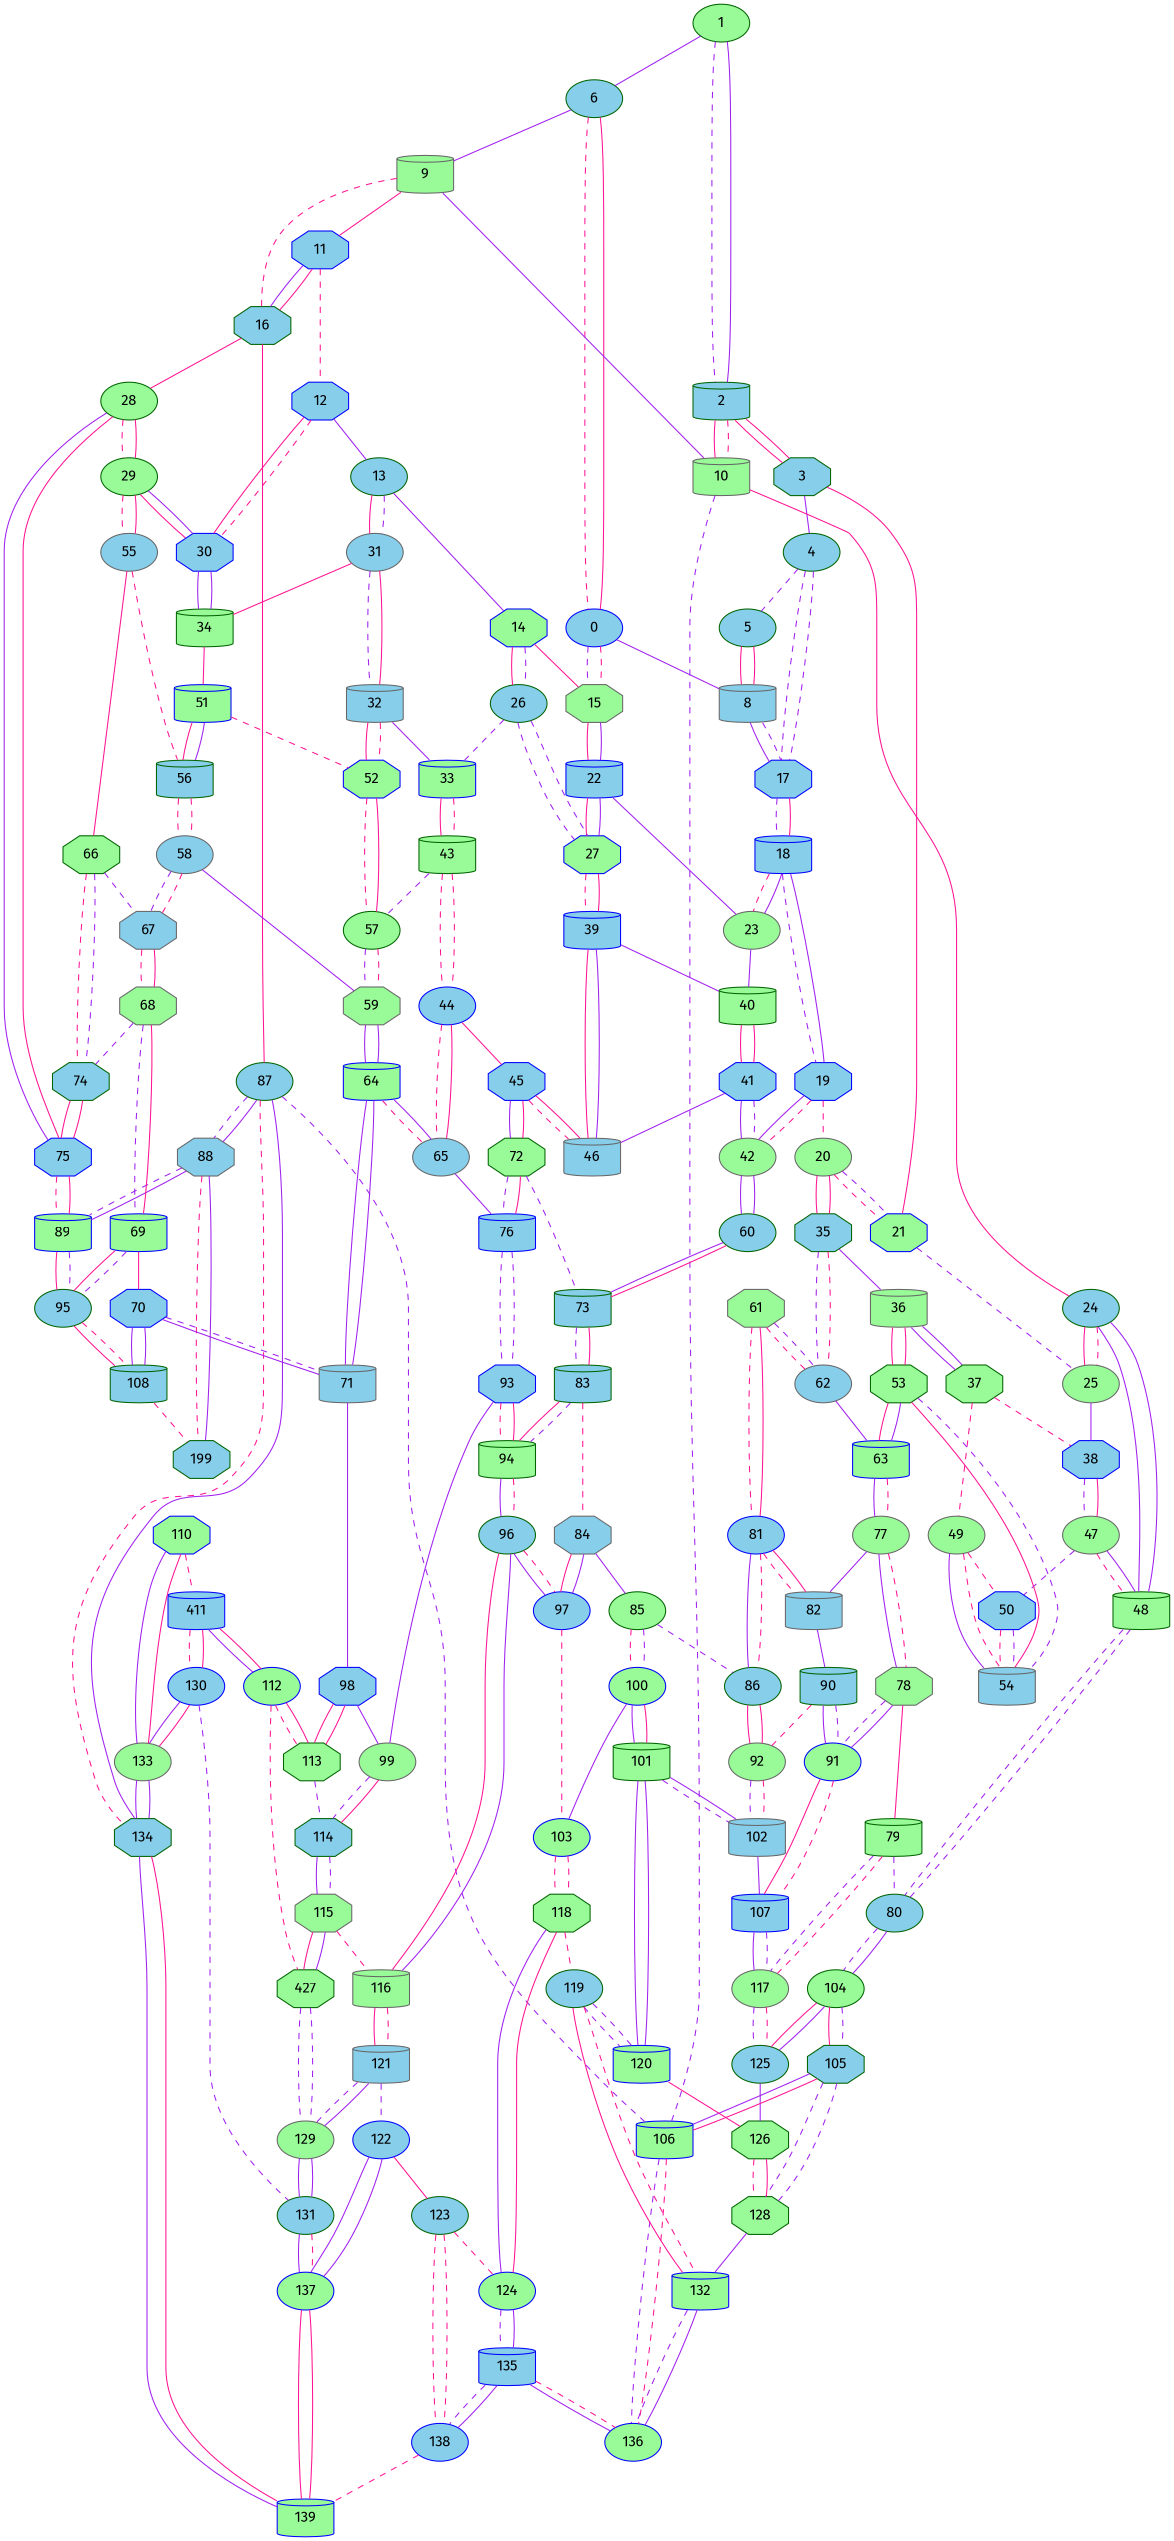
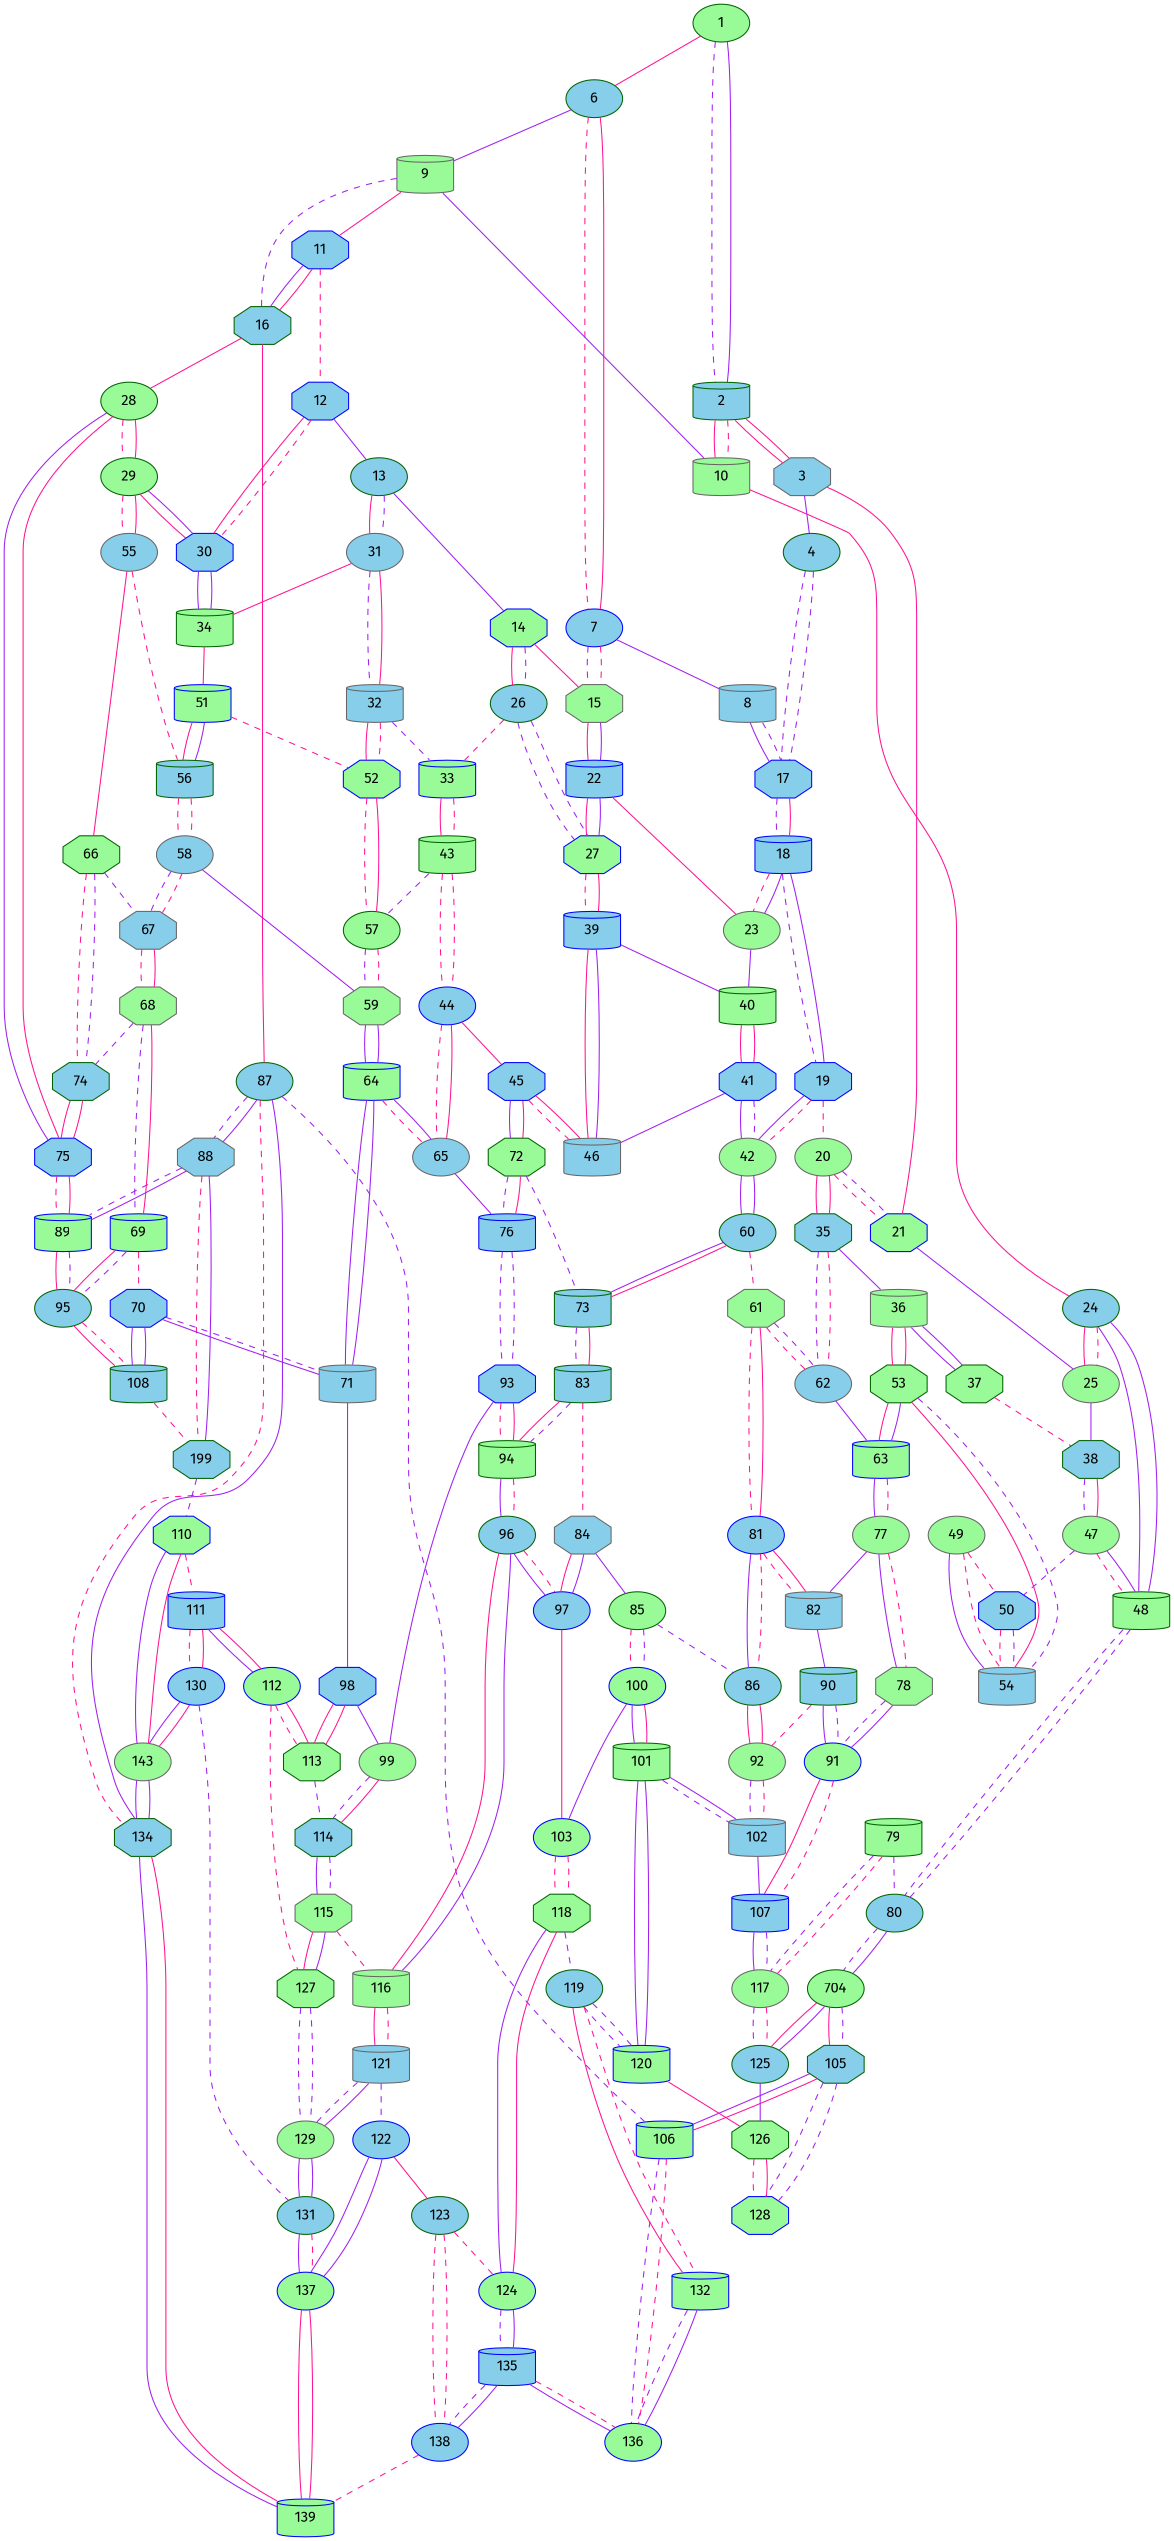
(658, 61) -> (658, 61)
(300, 215) -> (300, 215)
(802, 477) -> (802, 477)
(594, 628) -> (594, 628)
(748, 628) -> none
(484, 740) -> (484, 740)
(411, 741) -> (411, 741)
(674, 856) -> (674, 856)
(139, 1271) -> (139, 1271)
none -> (752, 1271)
(995, 1308) -> (995, 1308)
(690, 1309) -> none
(1091, 1459) -> (1091, 1459)
(963, 1476) -> none
none -> (190, 1504)
(196, 1611) -> (196, 1611)
(562, 1724) -> (562, 1724)
(143, 1762) -> (143, 1762)
(899, 1762) -> none
(568, 1951) -> (568, 1951)
(306, 1989) -> (306, 1989)
(836, 1989) -> (836, 1989)
(760, 2215) -> (760, 2215)
(731, 2253) -> none
